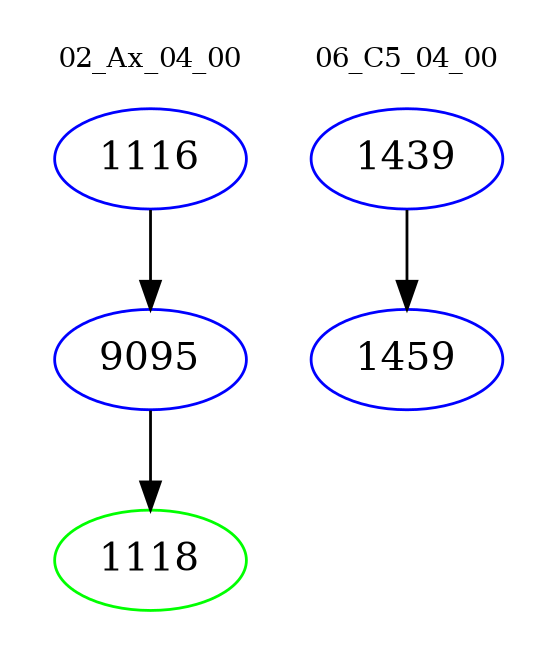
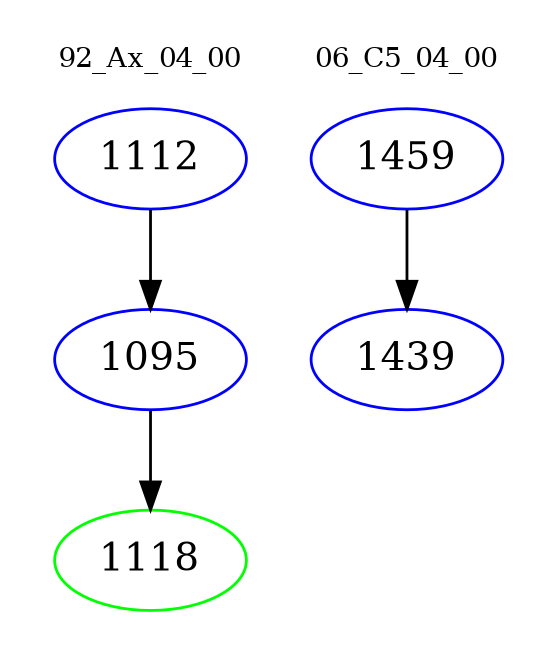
(151, 60) -> (151, 60)
(151, 159) -> (151, 159)
(407, 246) -> (407, 246)
(151, 360) -> (151, 360)
